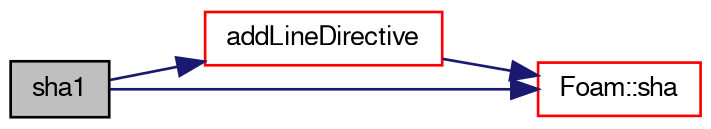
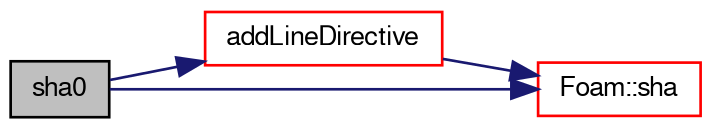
(60, 89) -> (60, 89)
